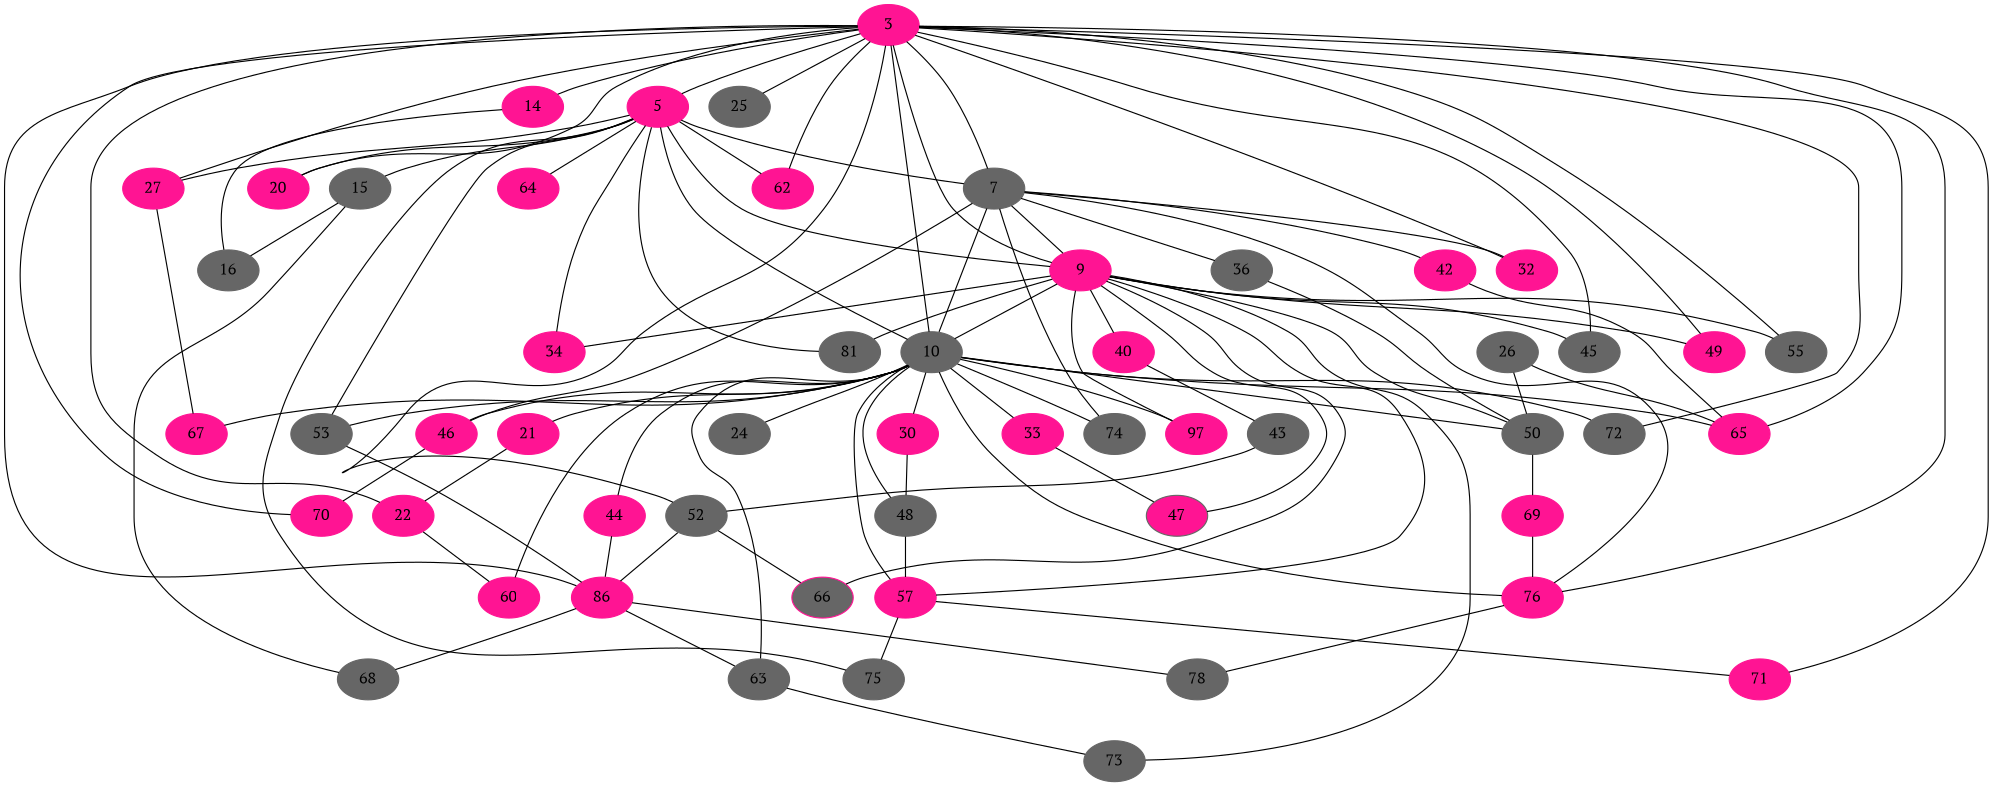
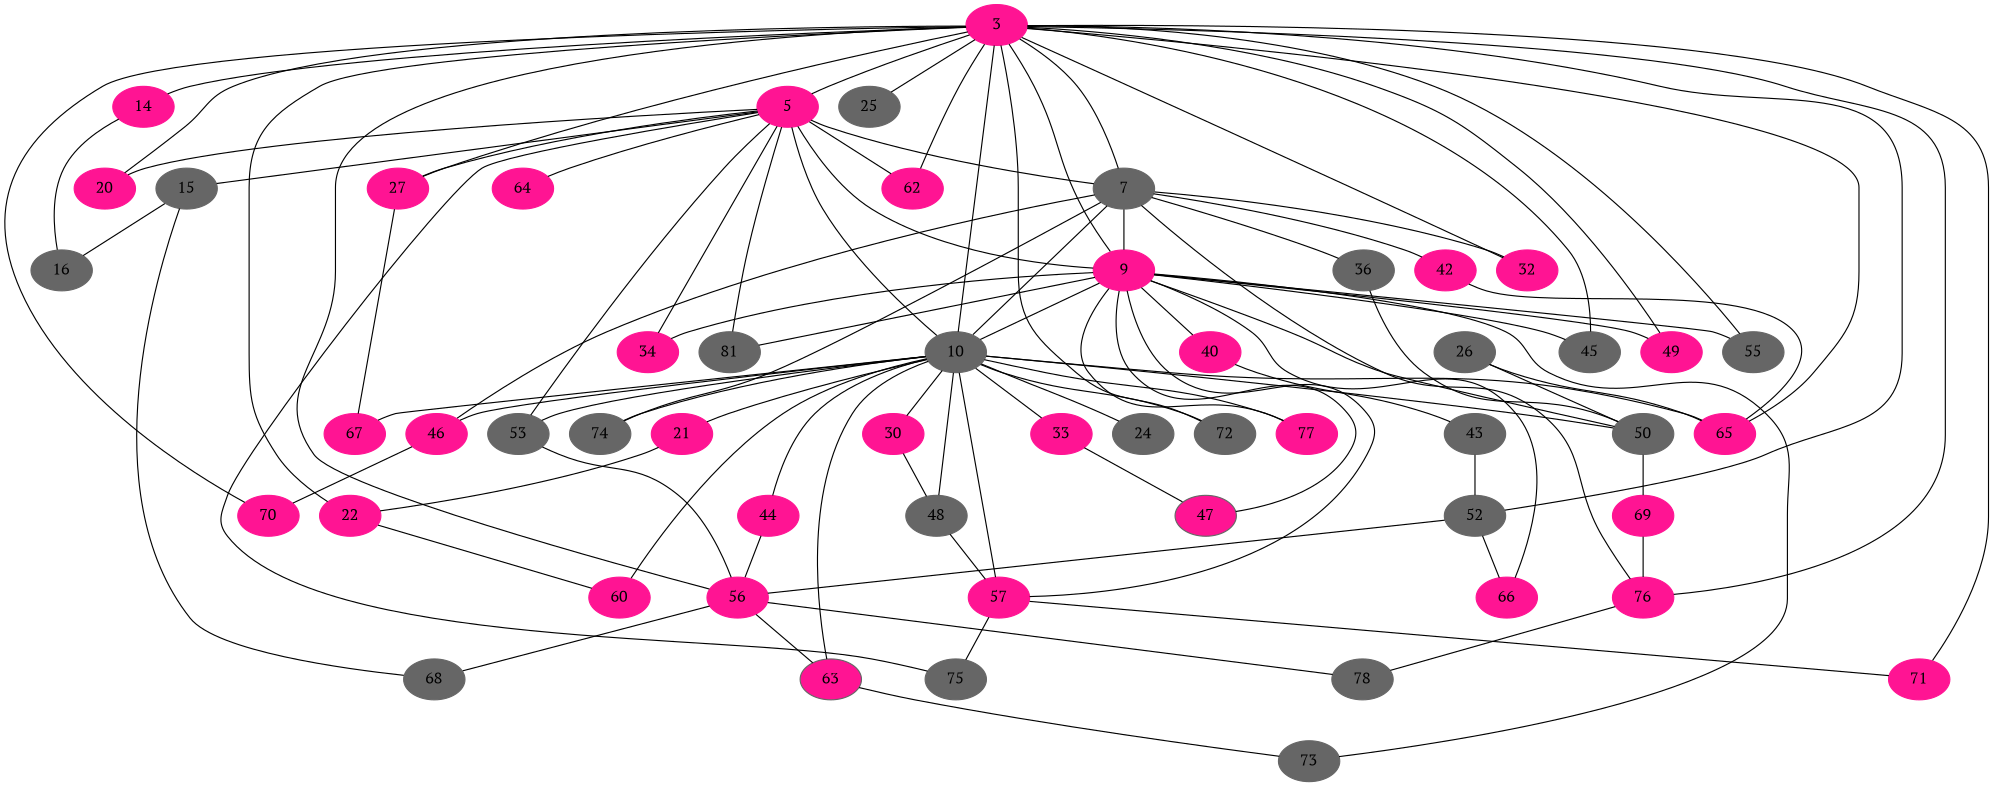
(1196, 434) -> (1307, 434)
(1202, 555) -> none
(602, 598) -> (738, 598)
(823, 598) -> (1507, 598)
(759, 679) -> (831, 679)
